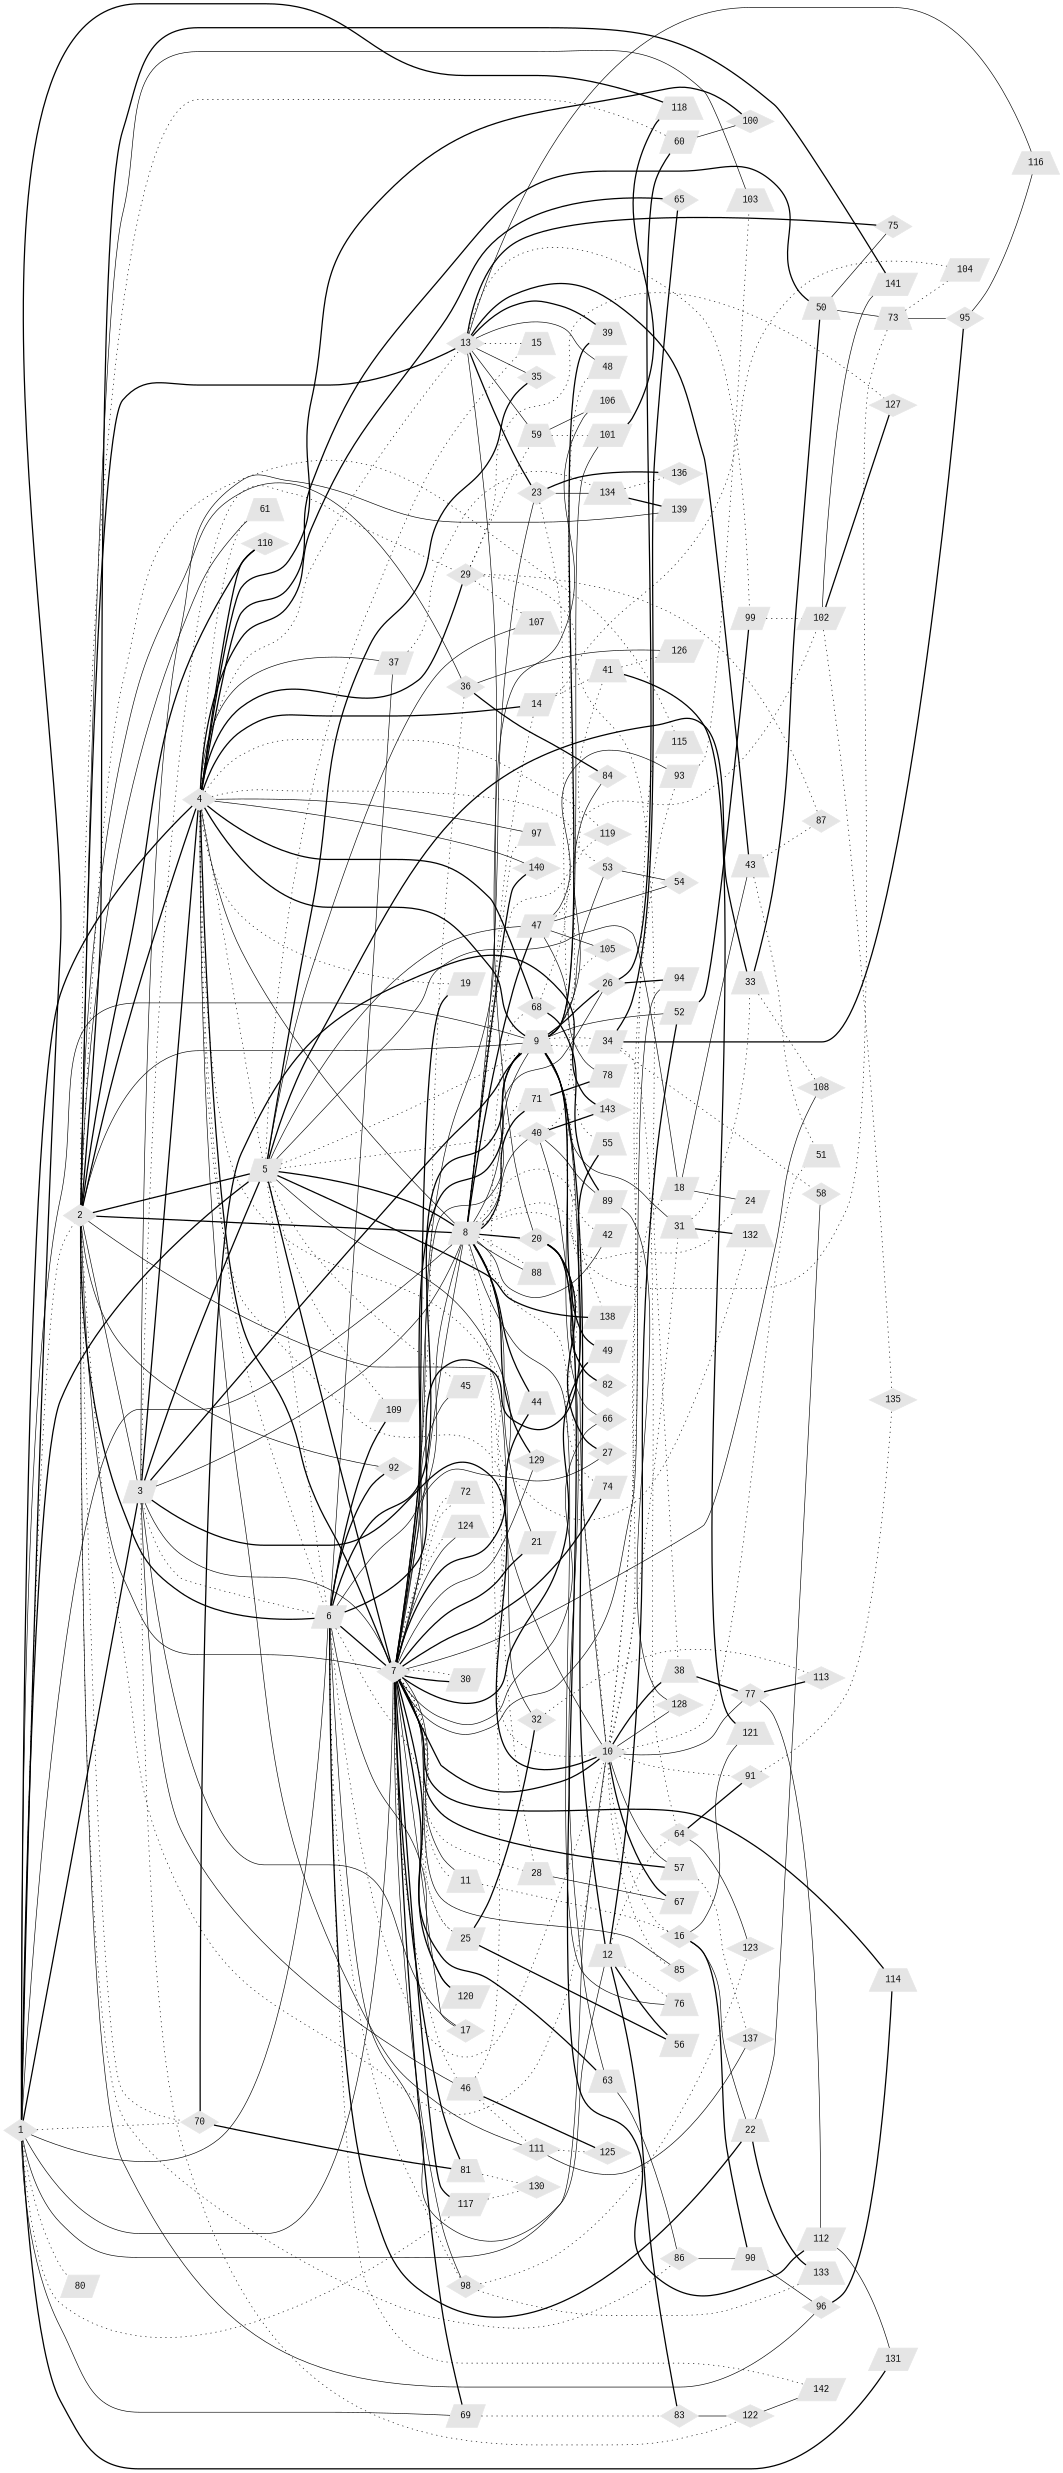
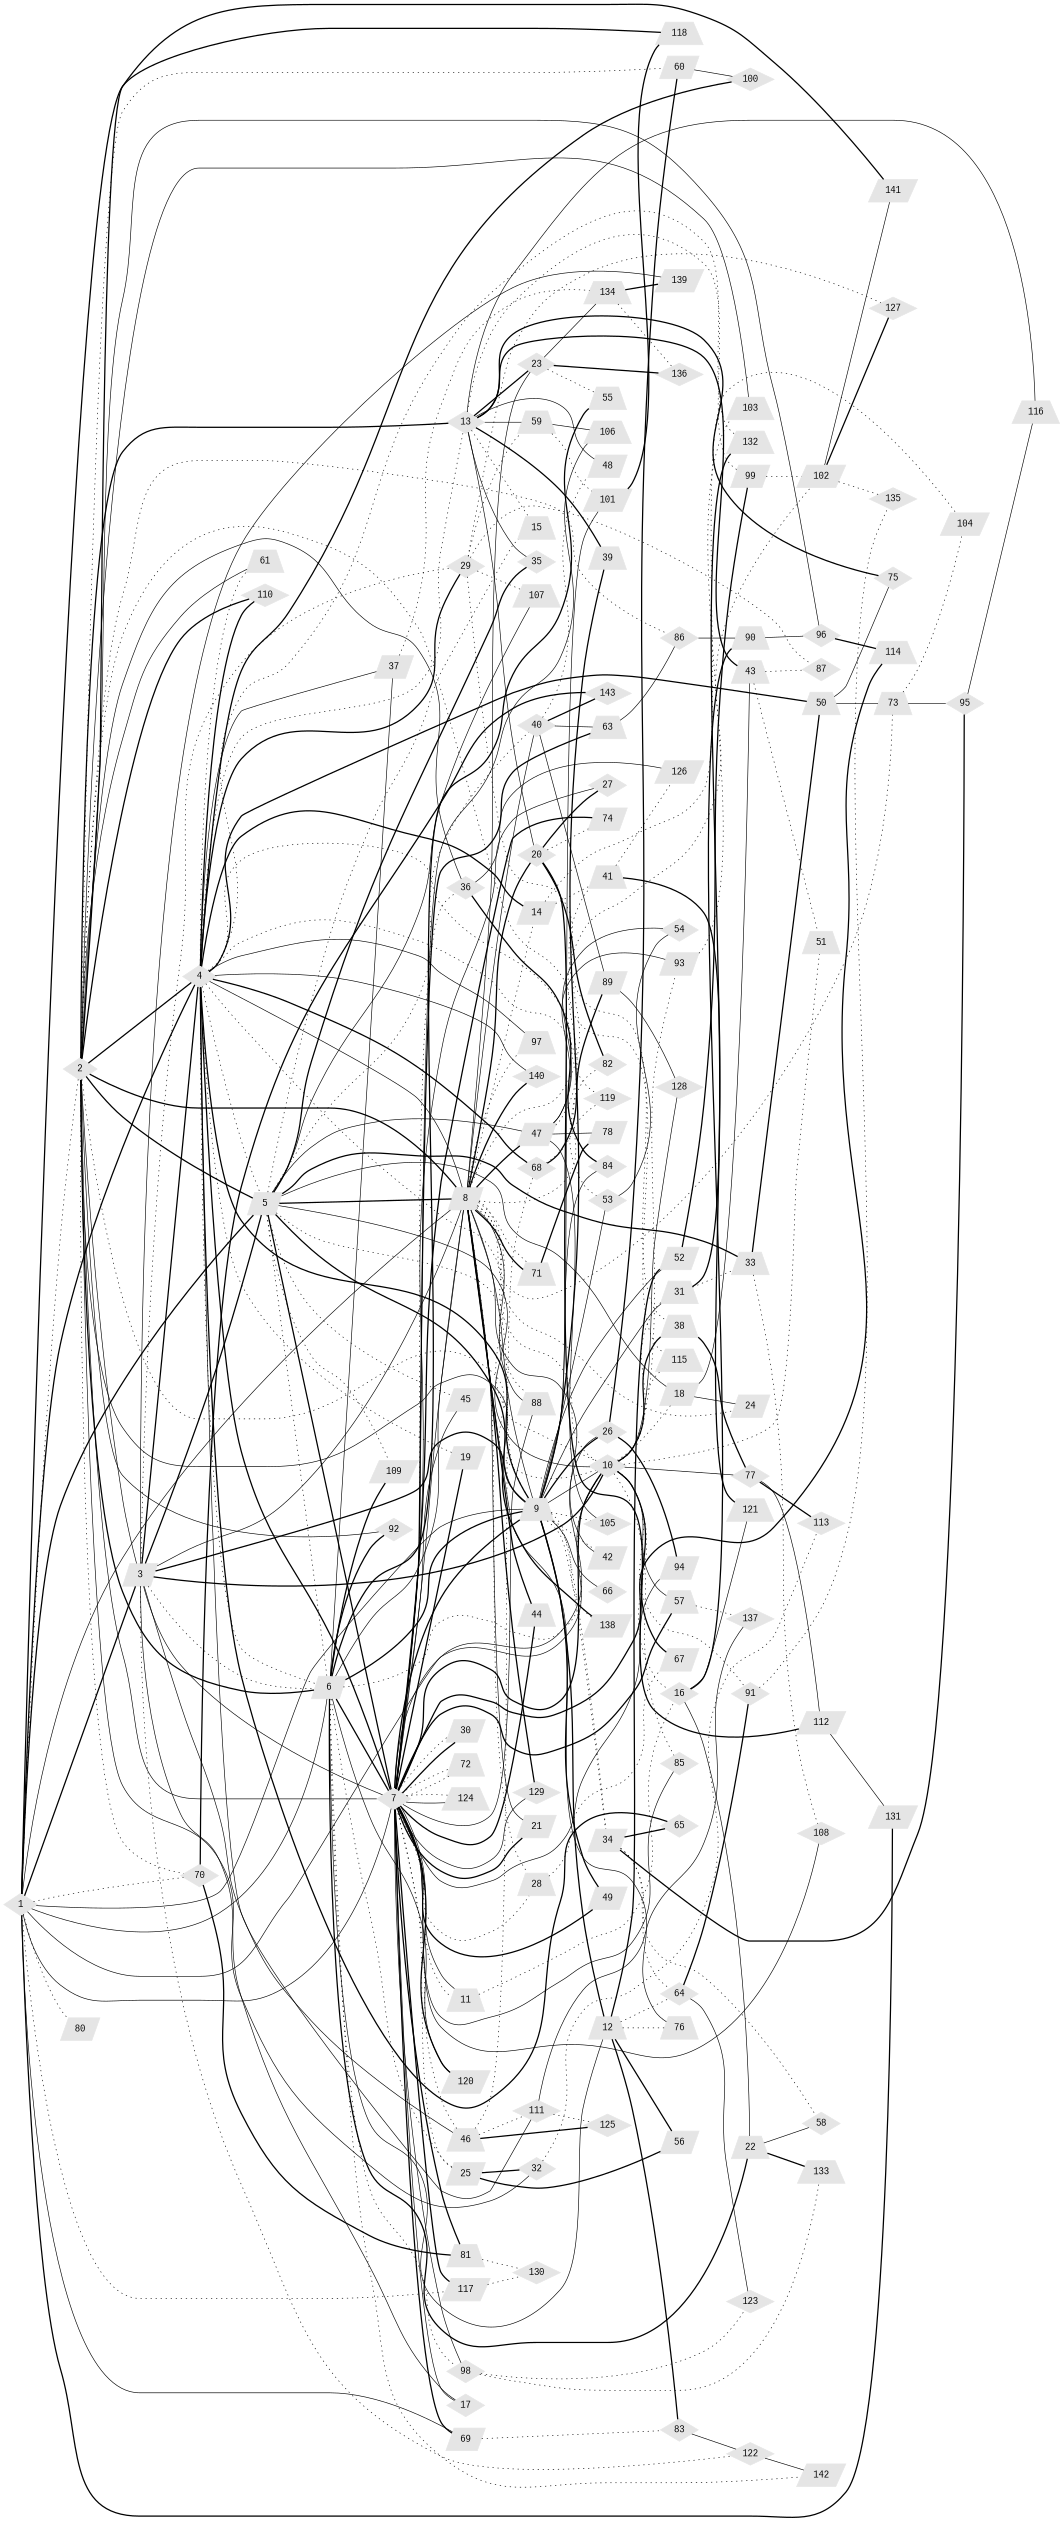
(558, 1632) -> (511, 1562)
(609, 1888) -> (619, 1784)
